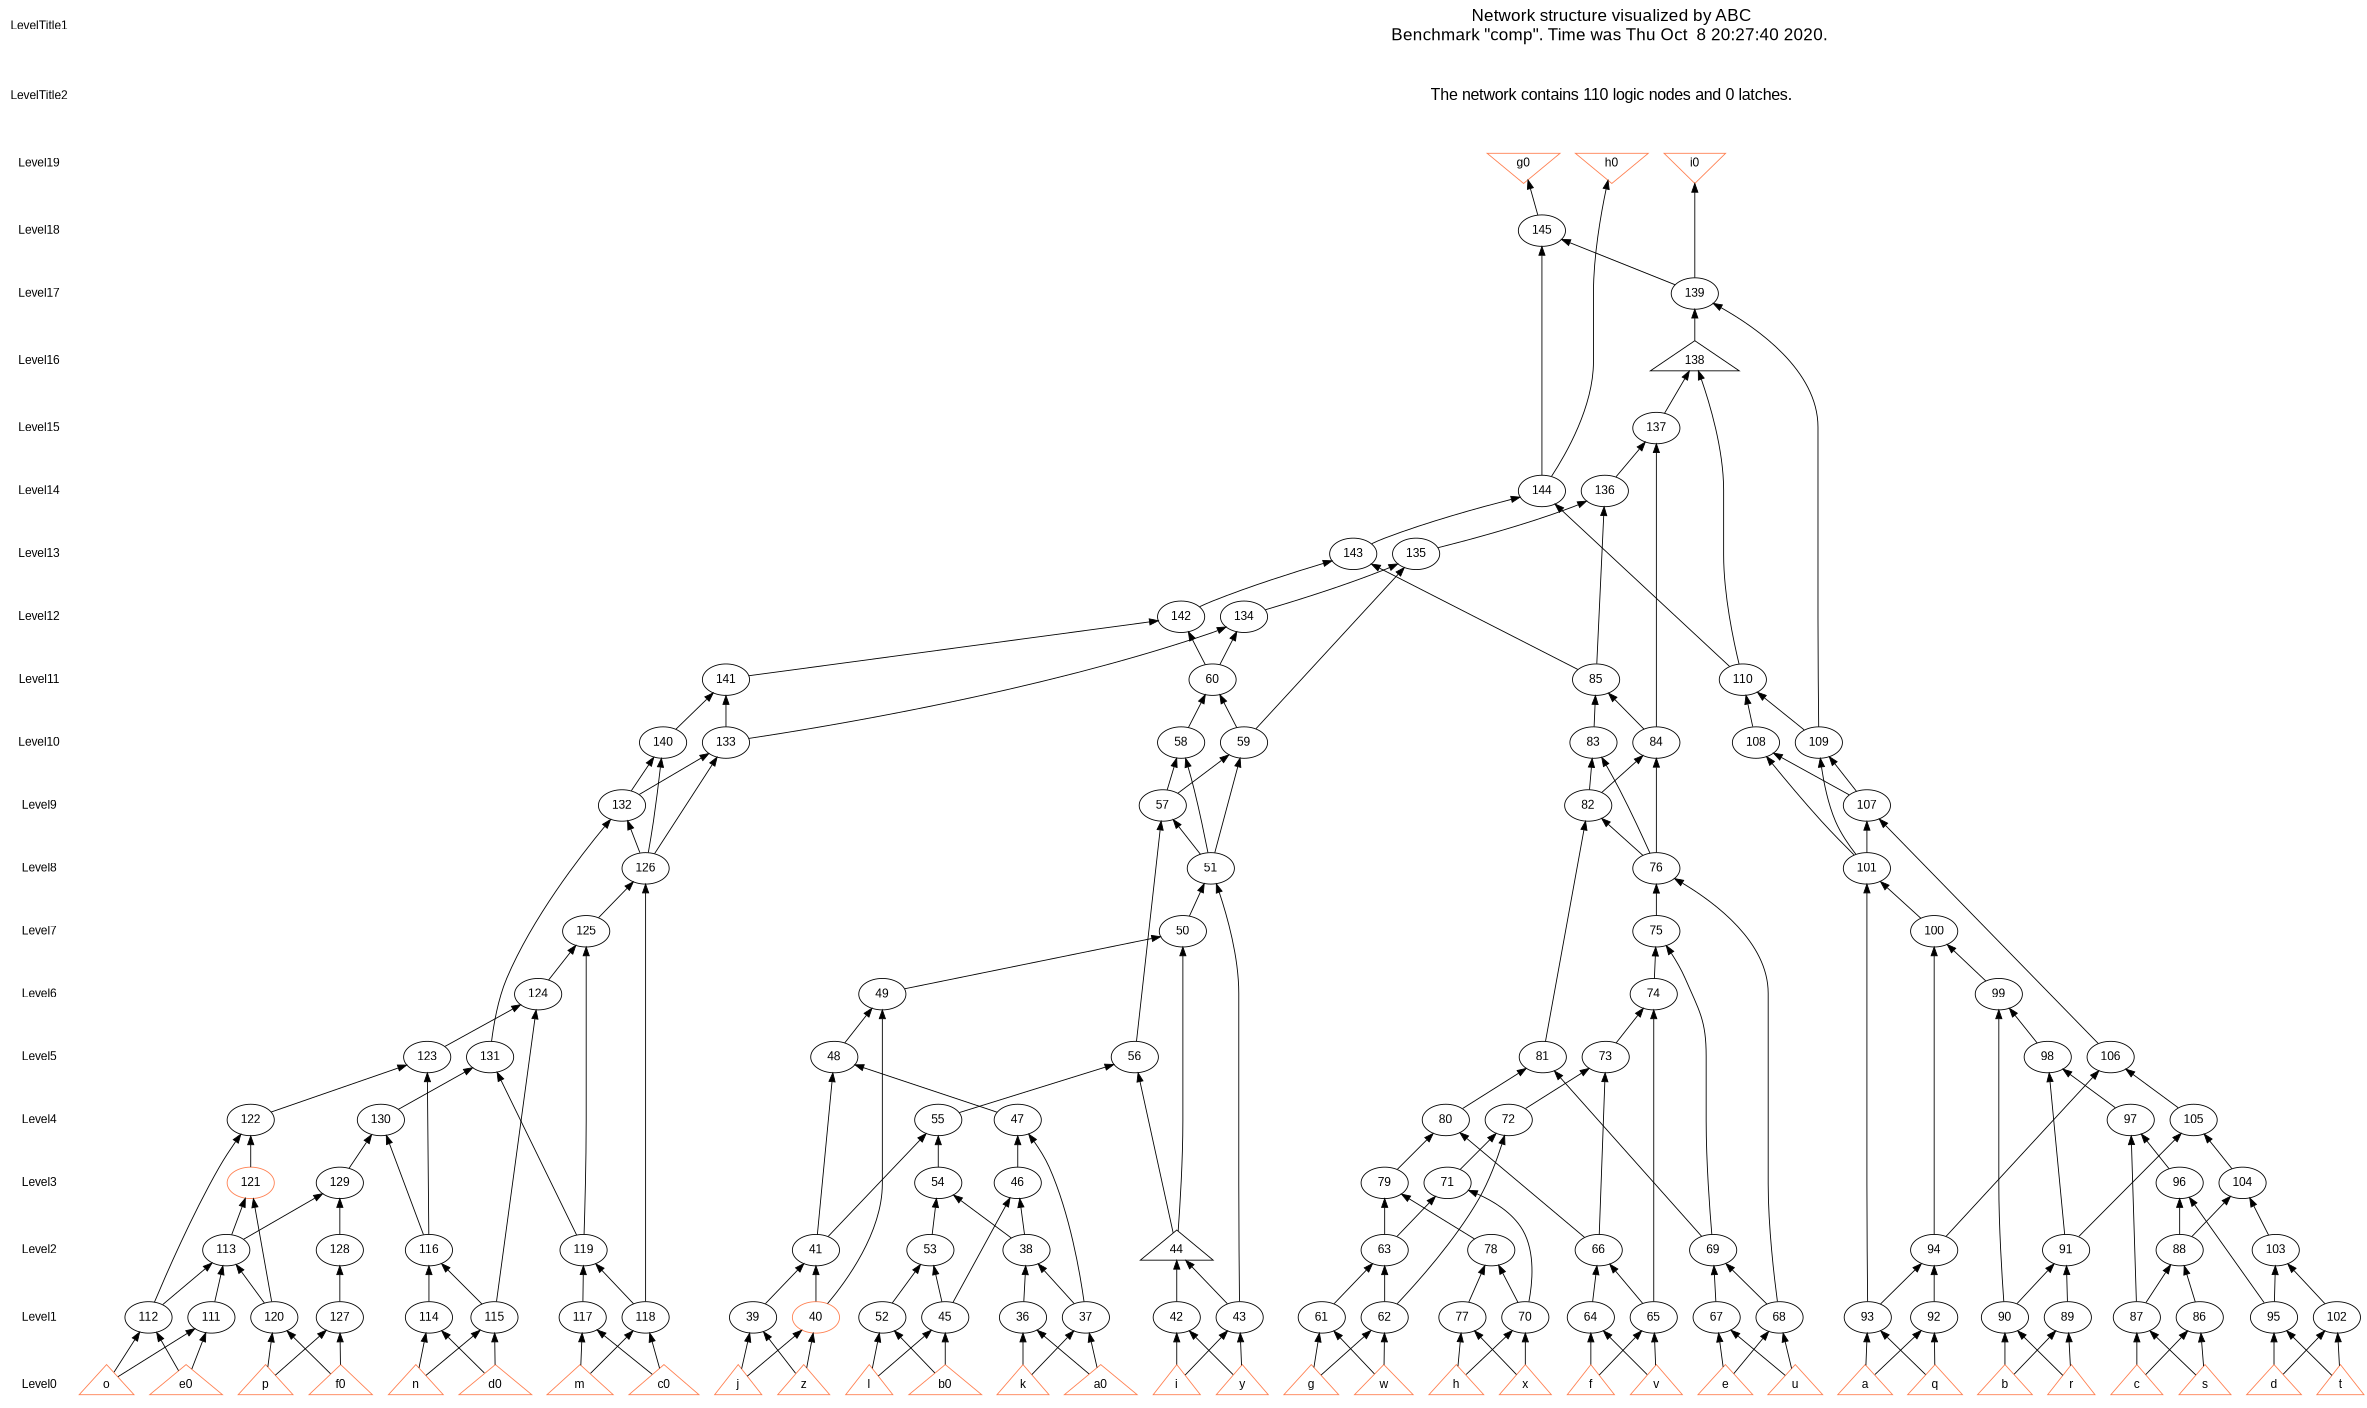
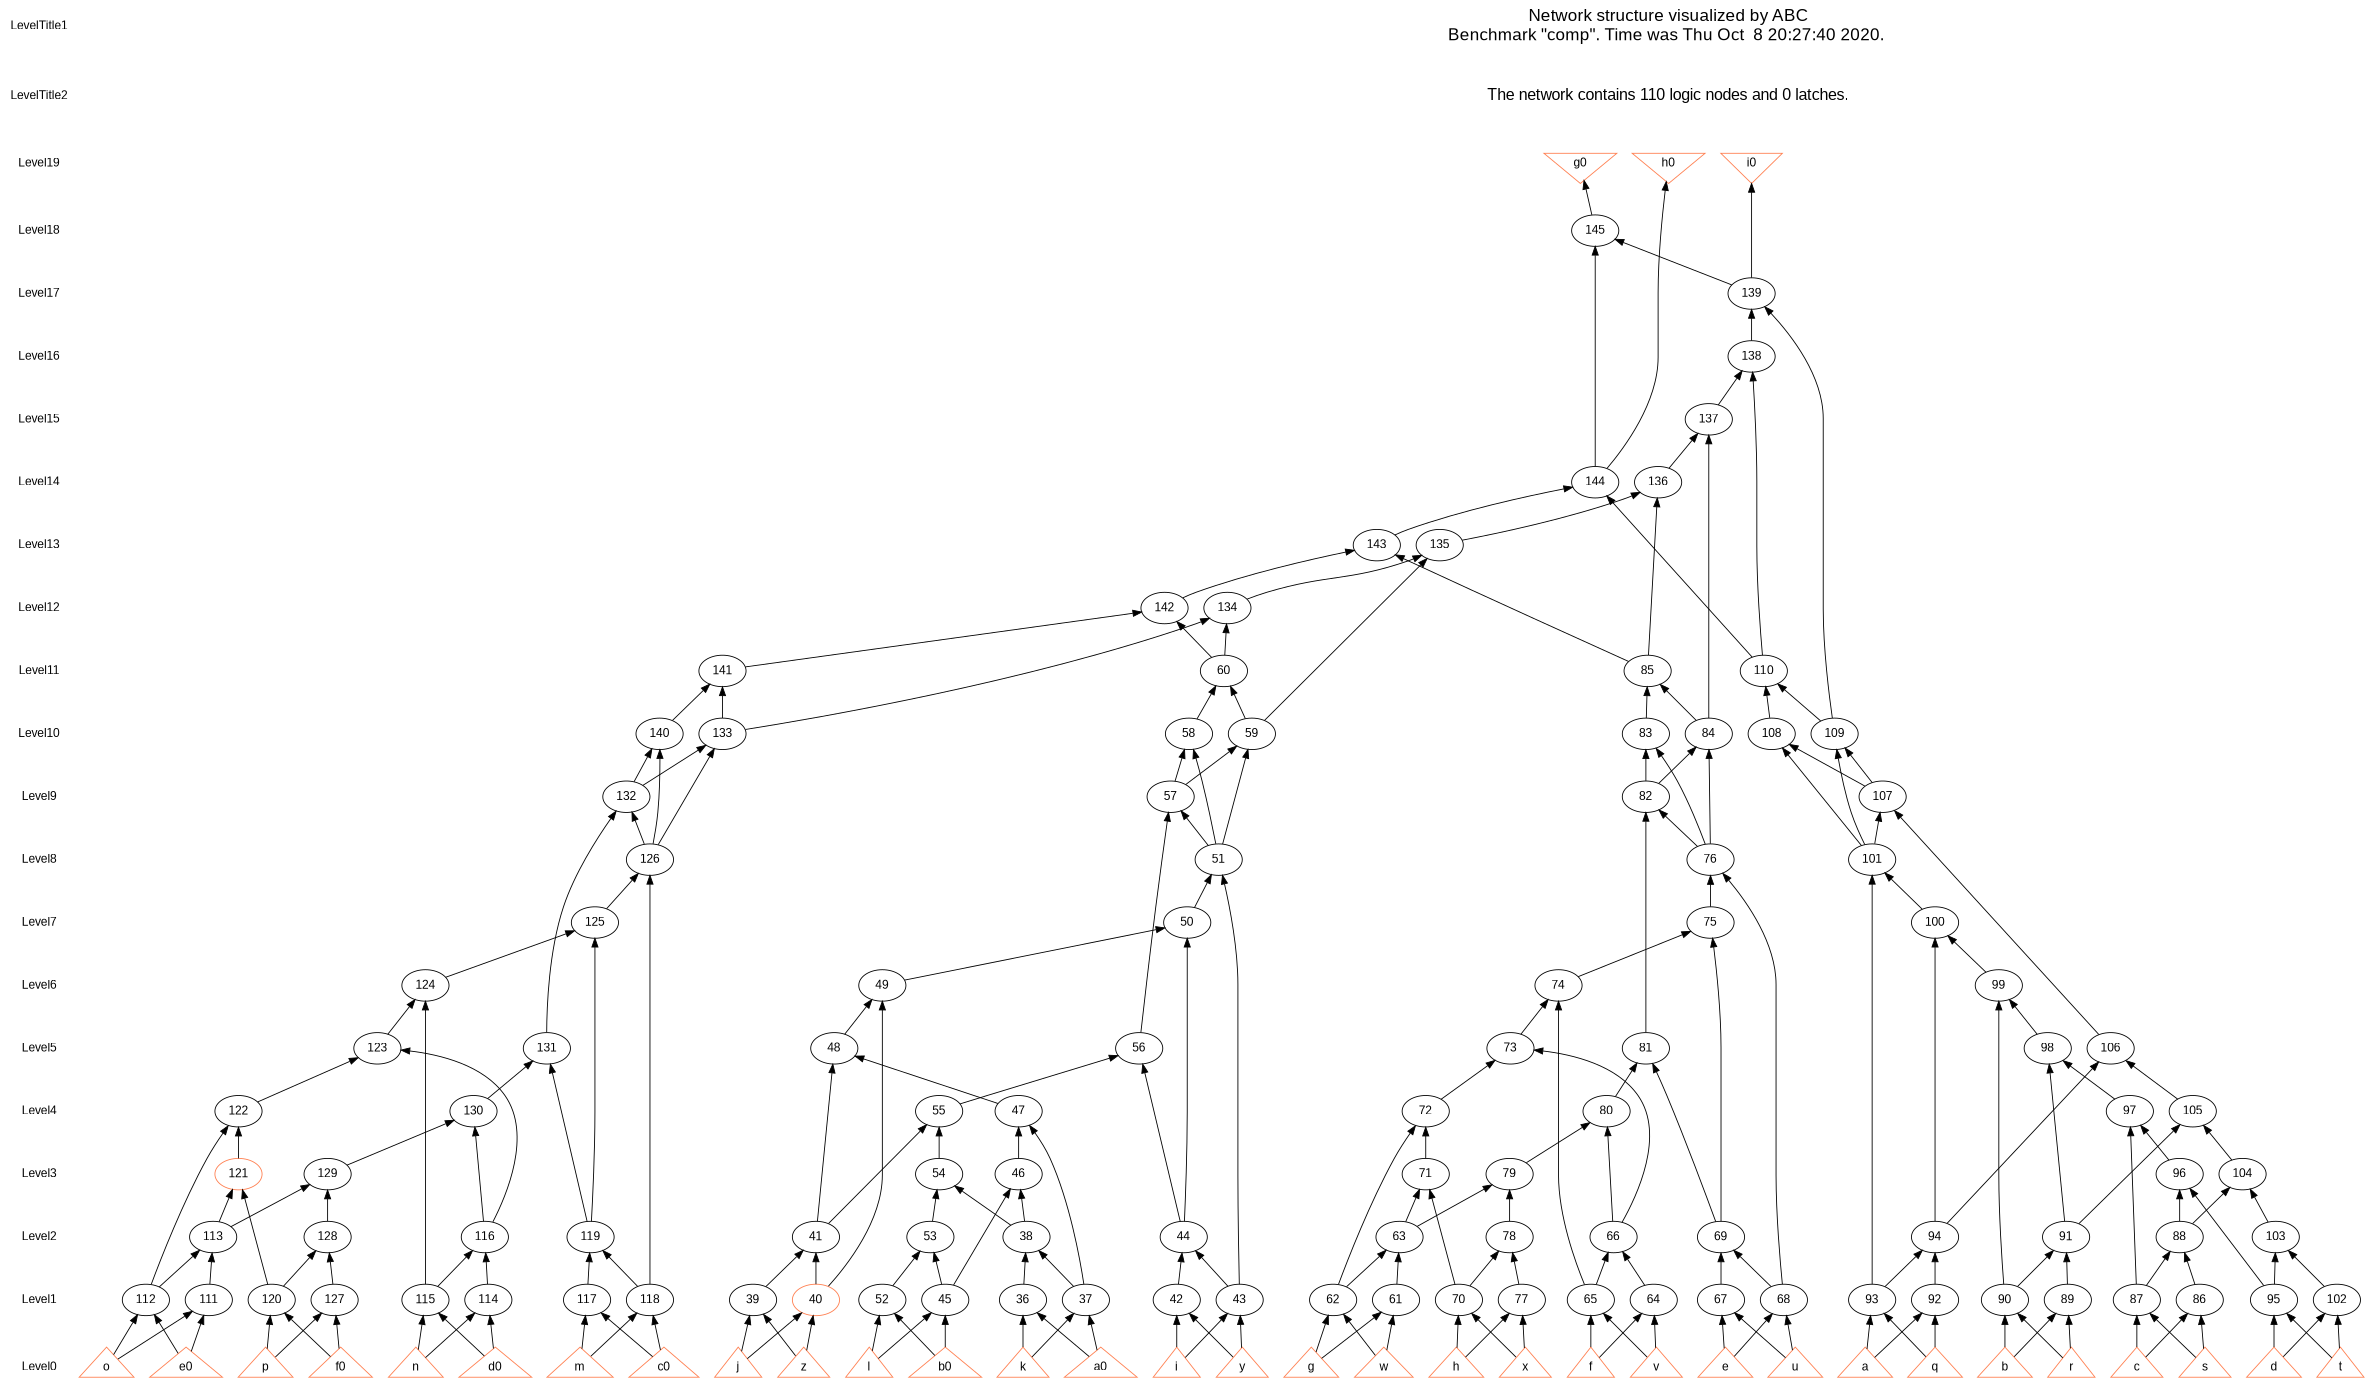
(1695, 361) -> (1752, 356)
(1177, 1250) -> (1184, 1237)
(253, 1287) -> (297, 1272)
